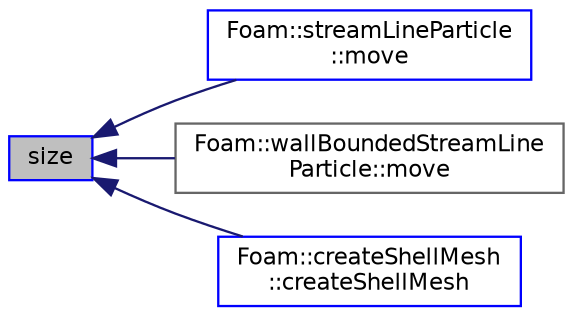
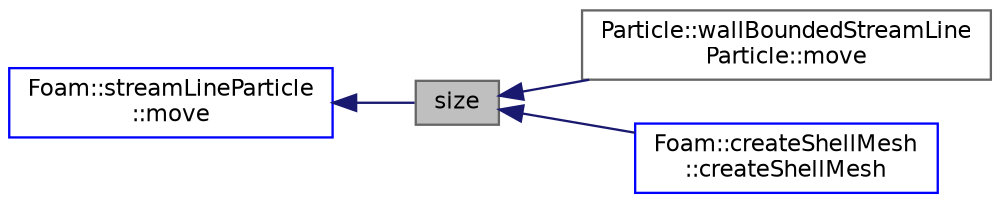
(175, 101) -> (385, 103)
(51, 158) -> (457, 103)
(370, 158) -> (786, 45)
